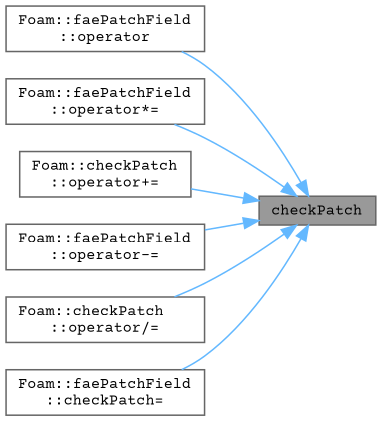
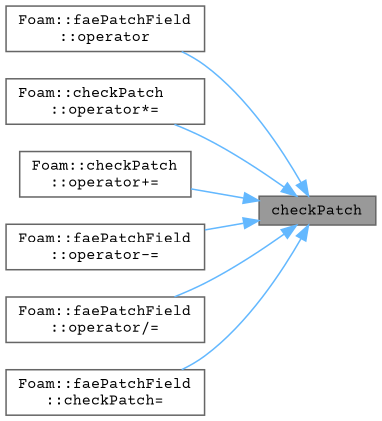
(105, 102) -> (105, 102)
(105, 320) -> (105, 320)
